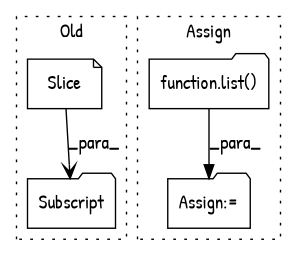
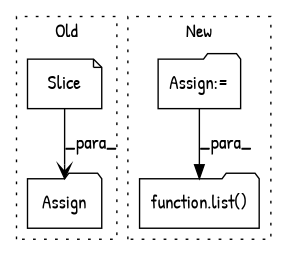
(209, 32) -> (199, 32)
(209, 137) -> (199, 137)
(72, 204) -> (65, 204)
